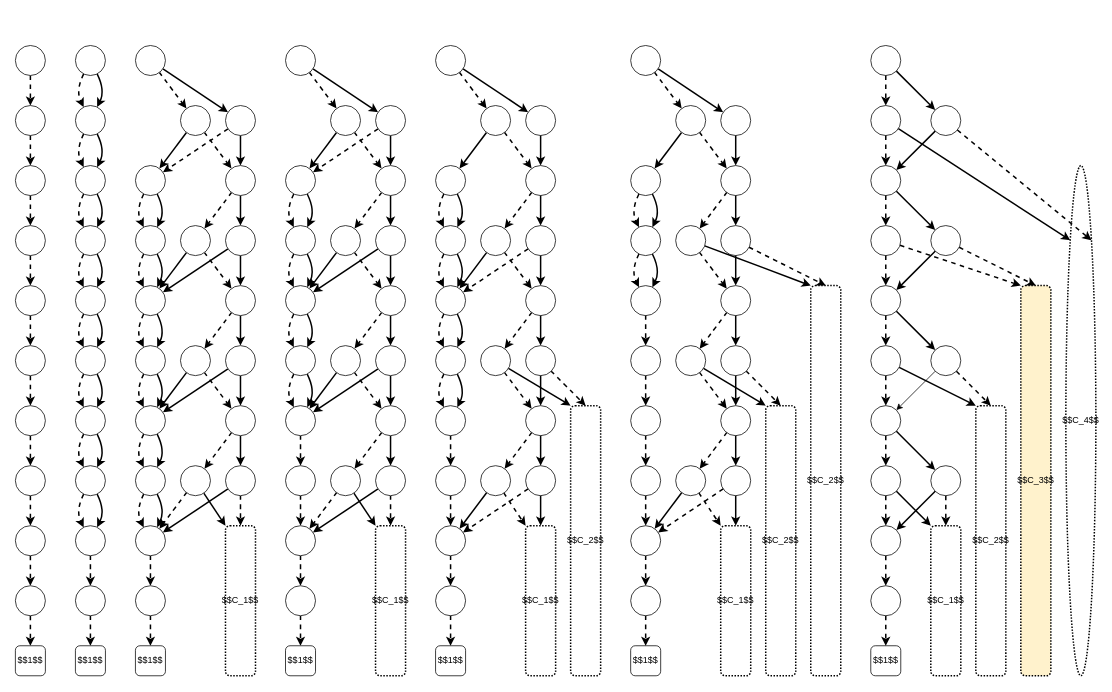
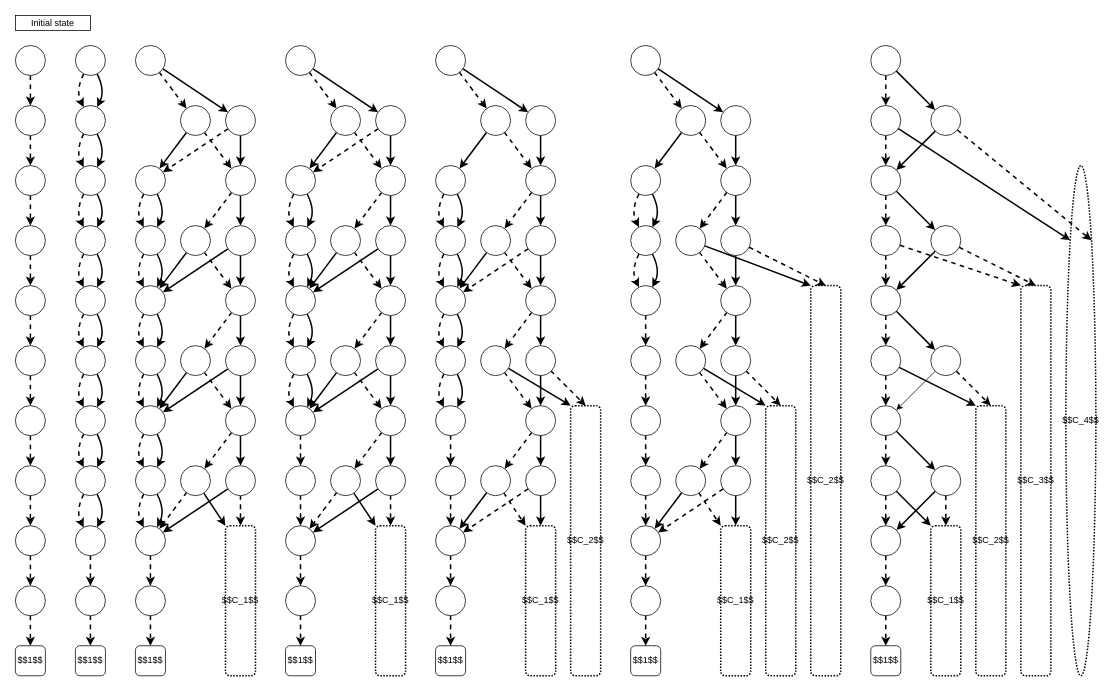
none -> (53, 23)
(1035, 480) -> (1035, 480)
